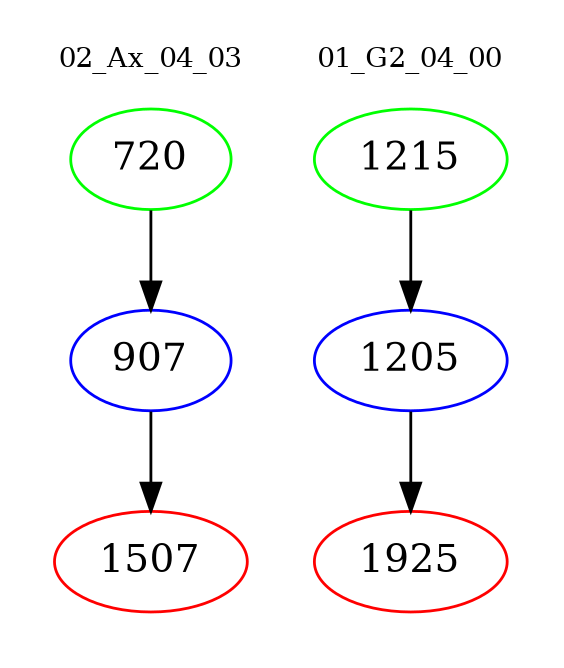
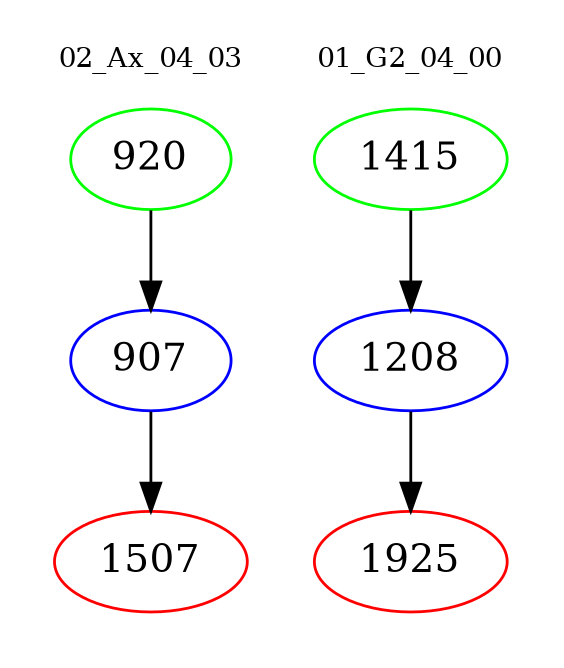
(151, 159) -> (151, 159)
(411, 159) -> (411, 159)
(411, 360) -> (411, 360)
